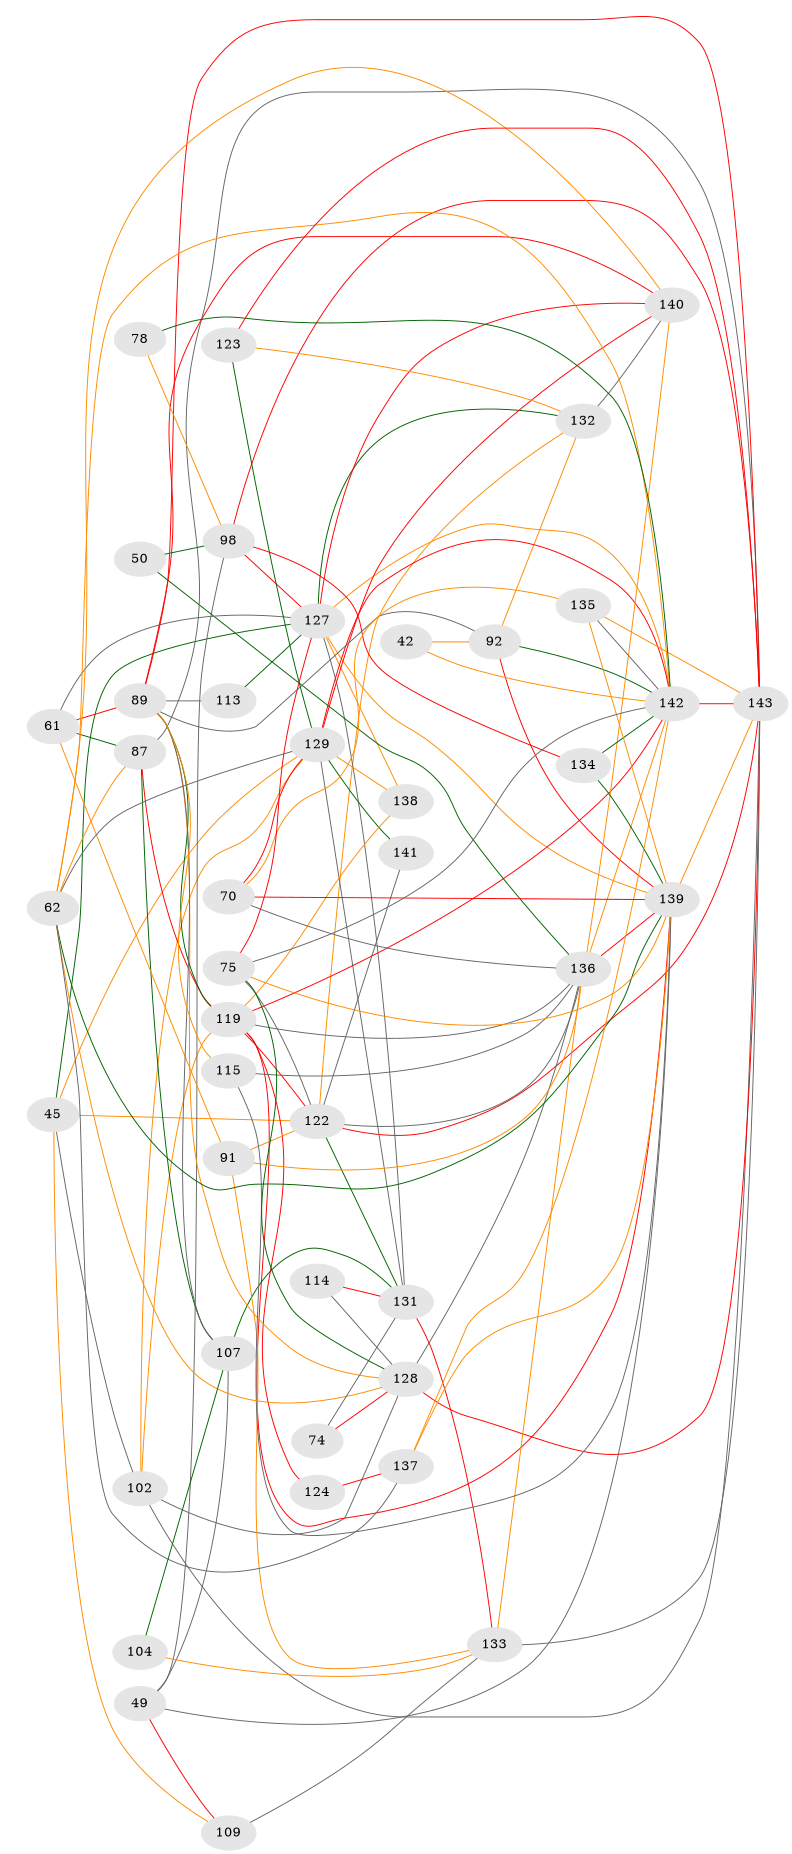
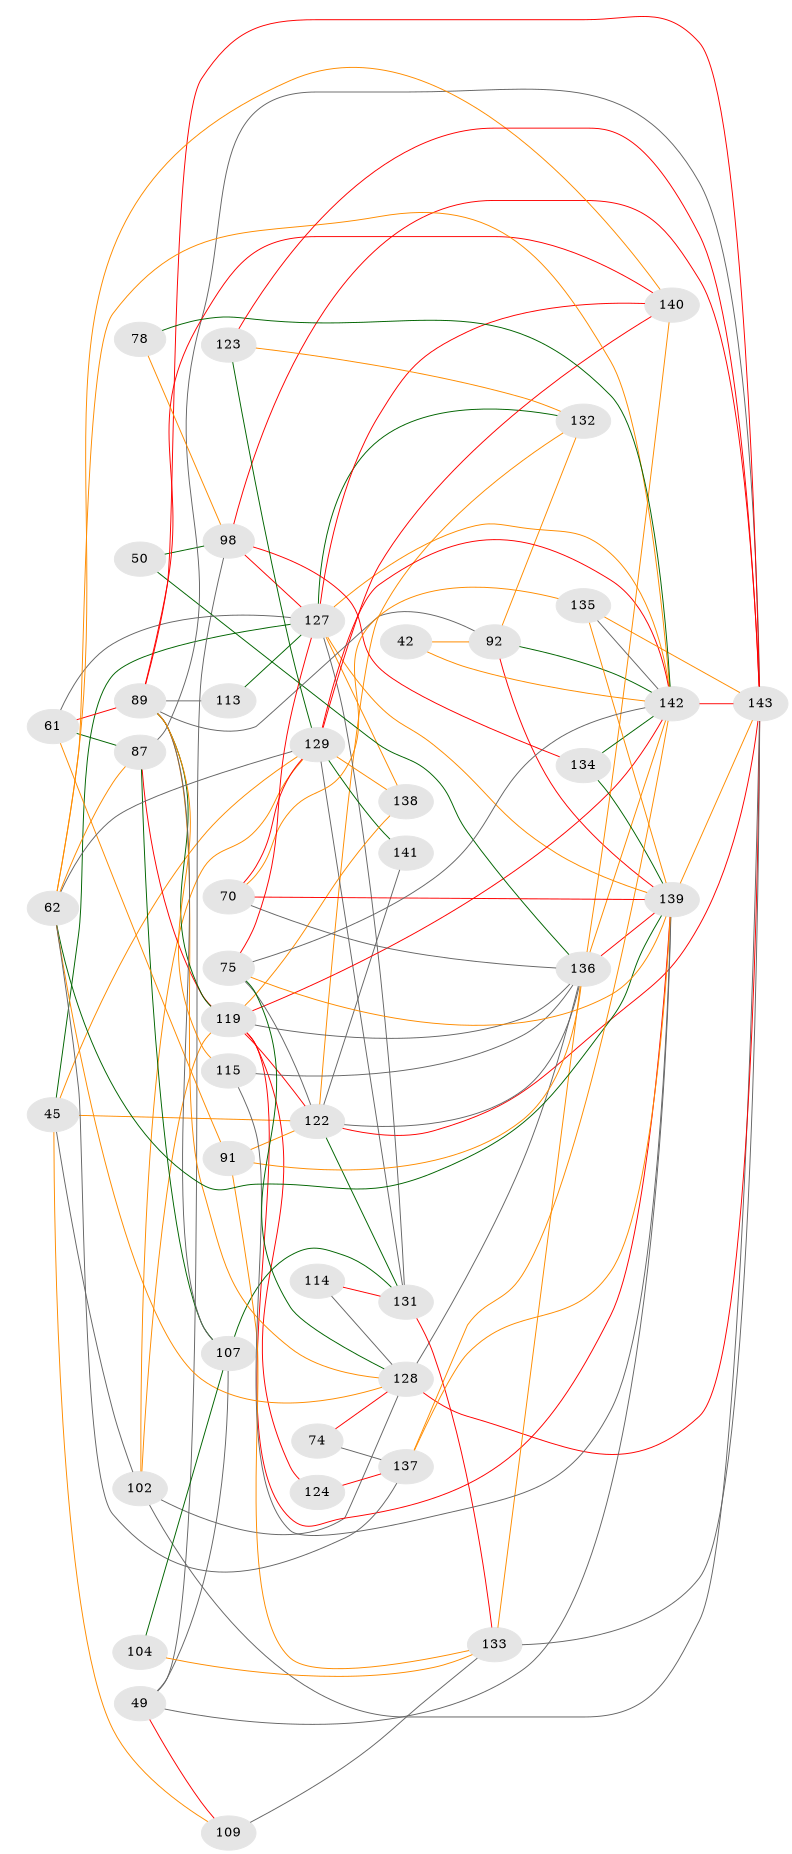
(630, 364) -> none
(363, 1369) -> (361, 1454)
